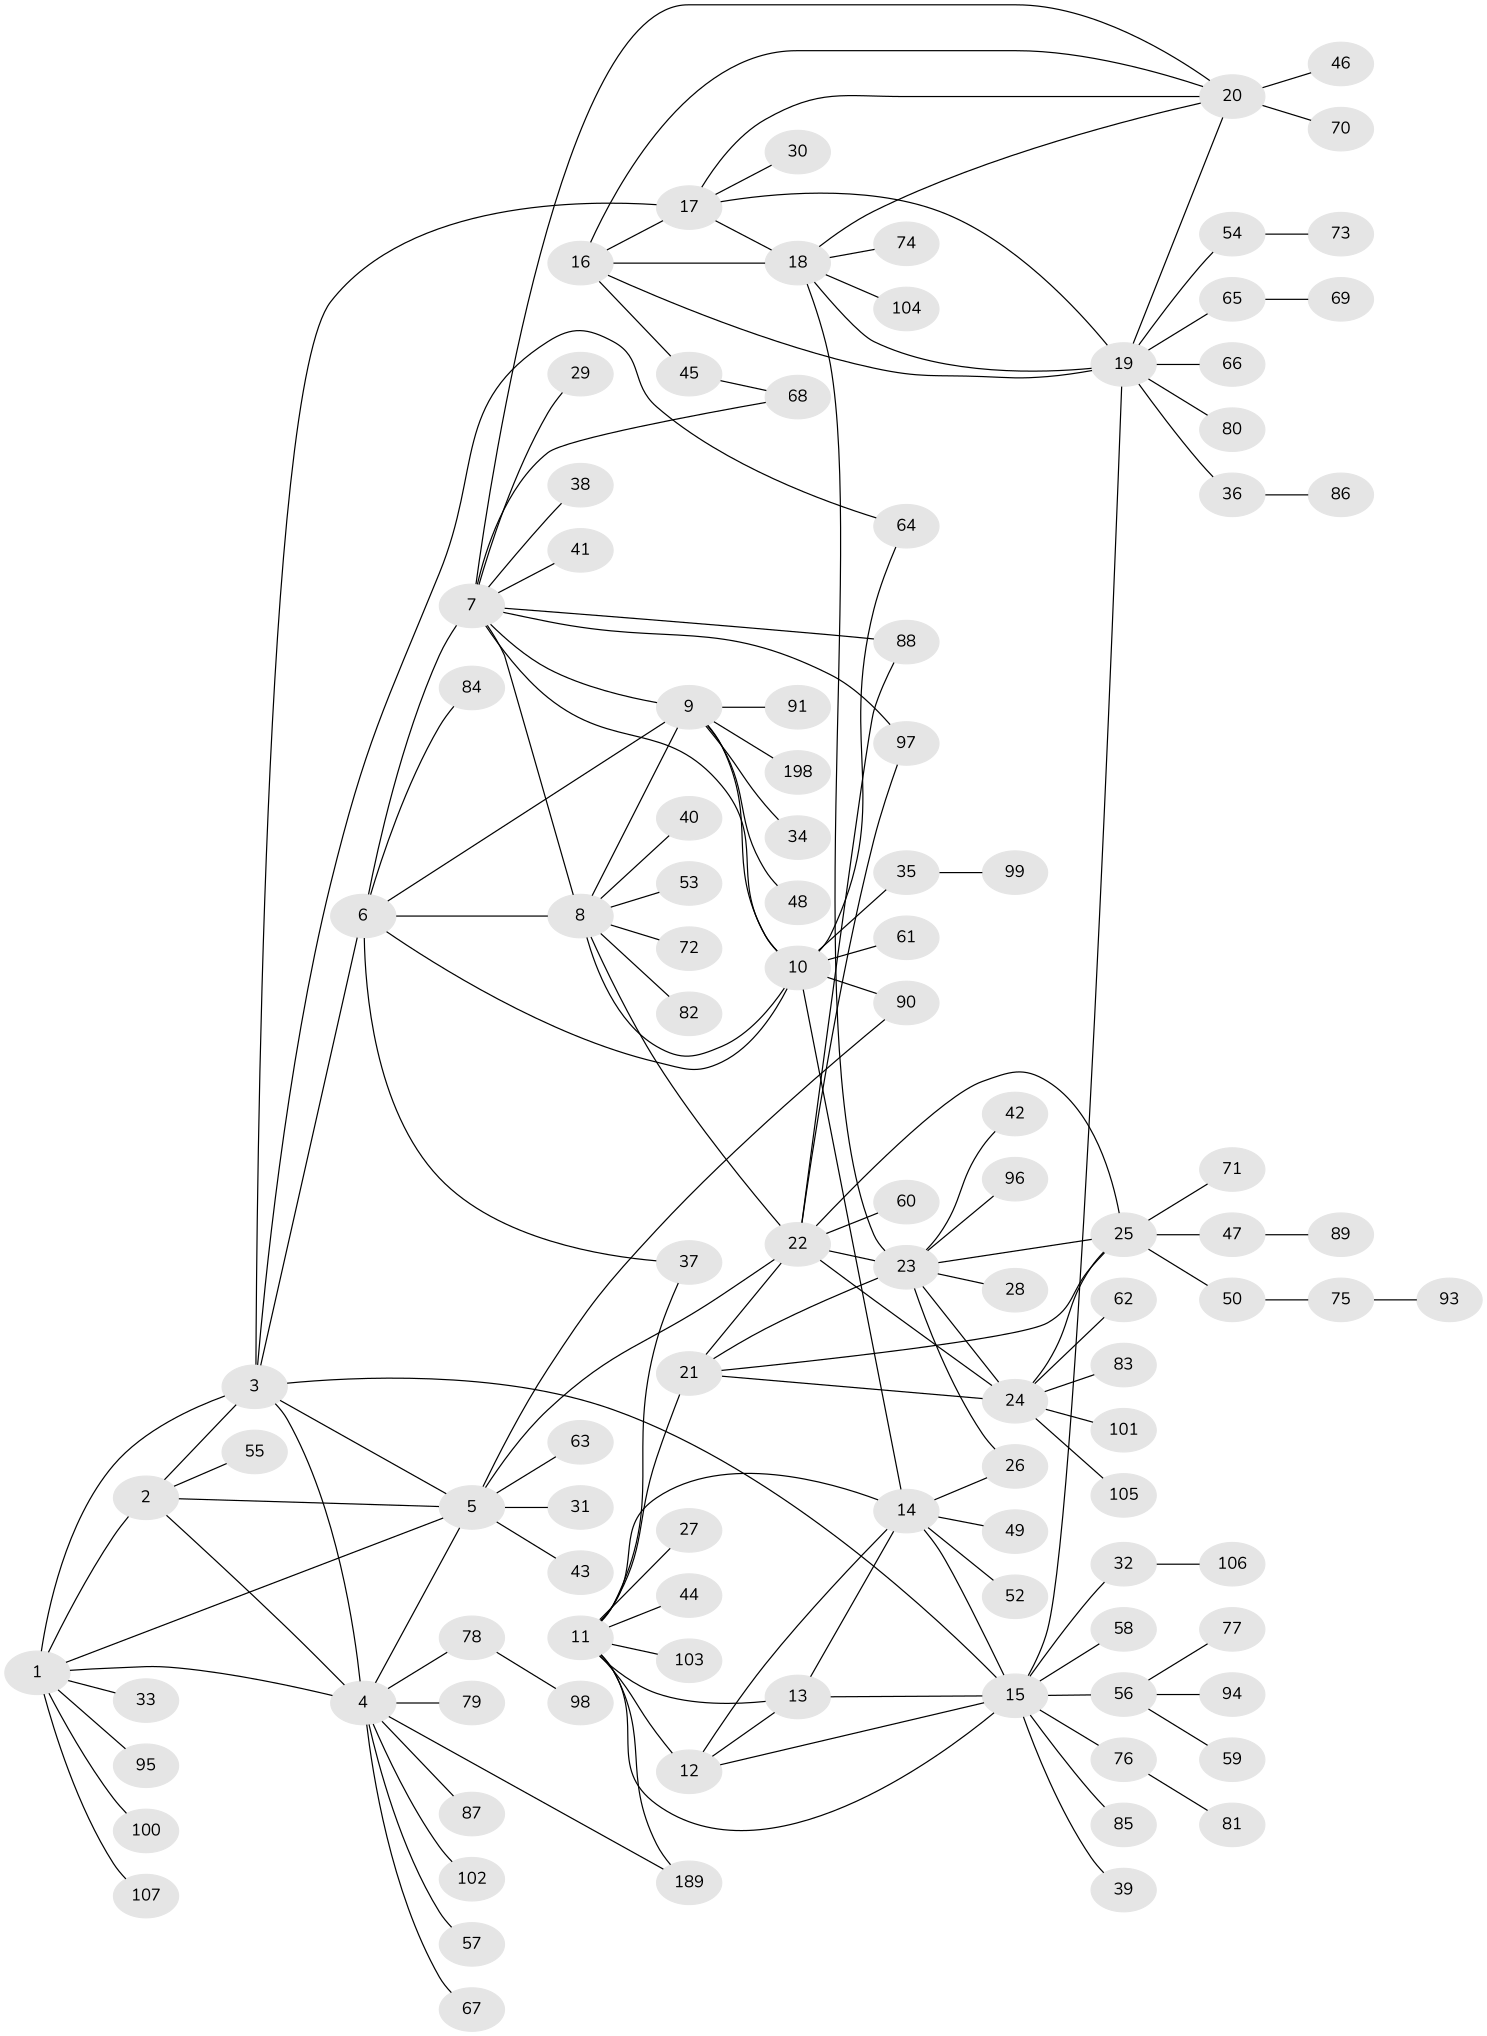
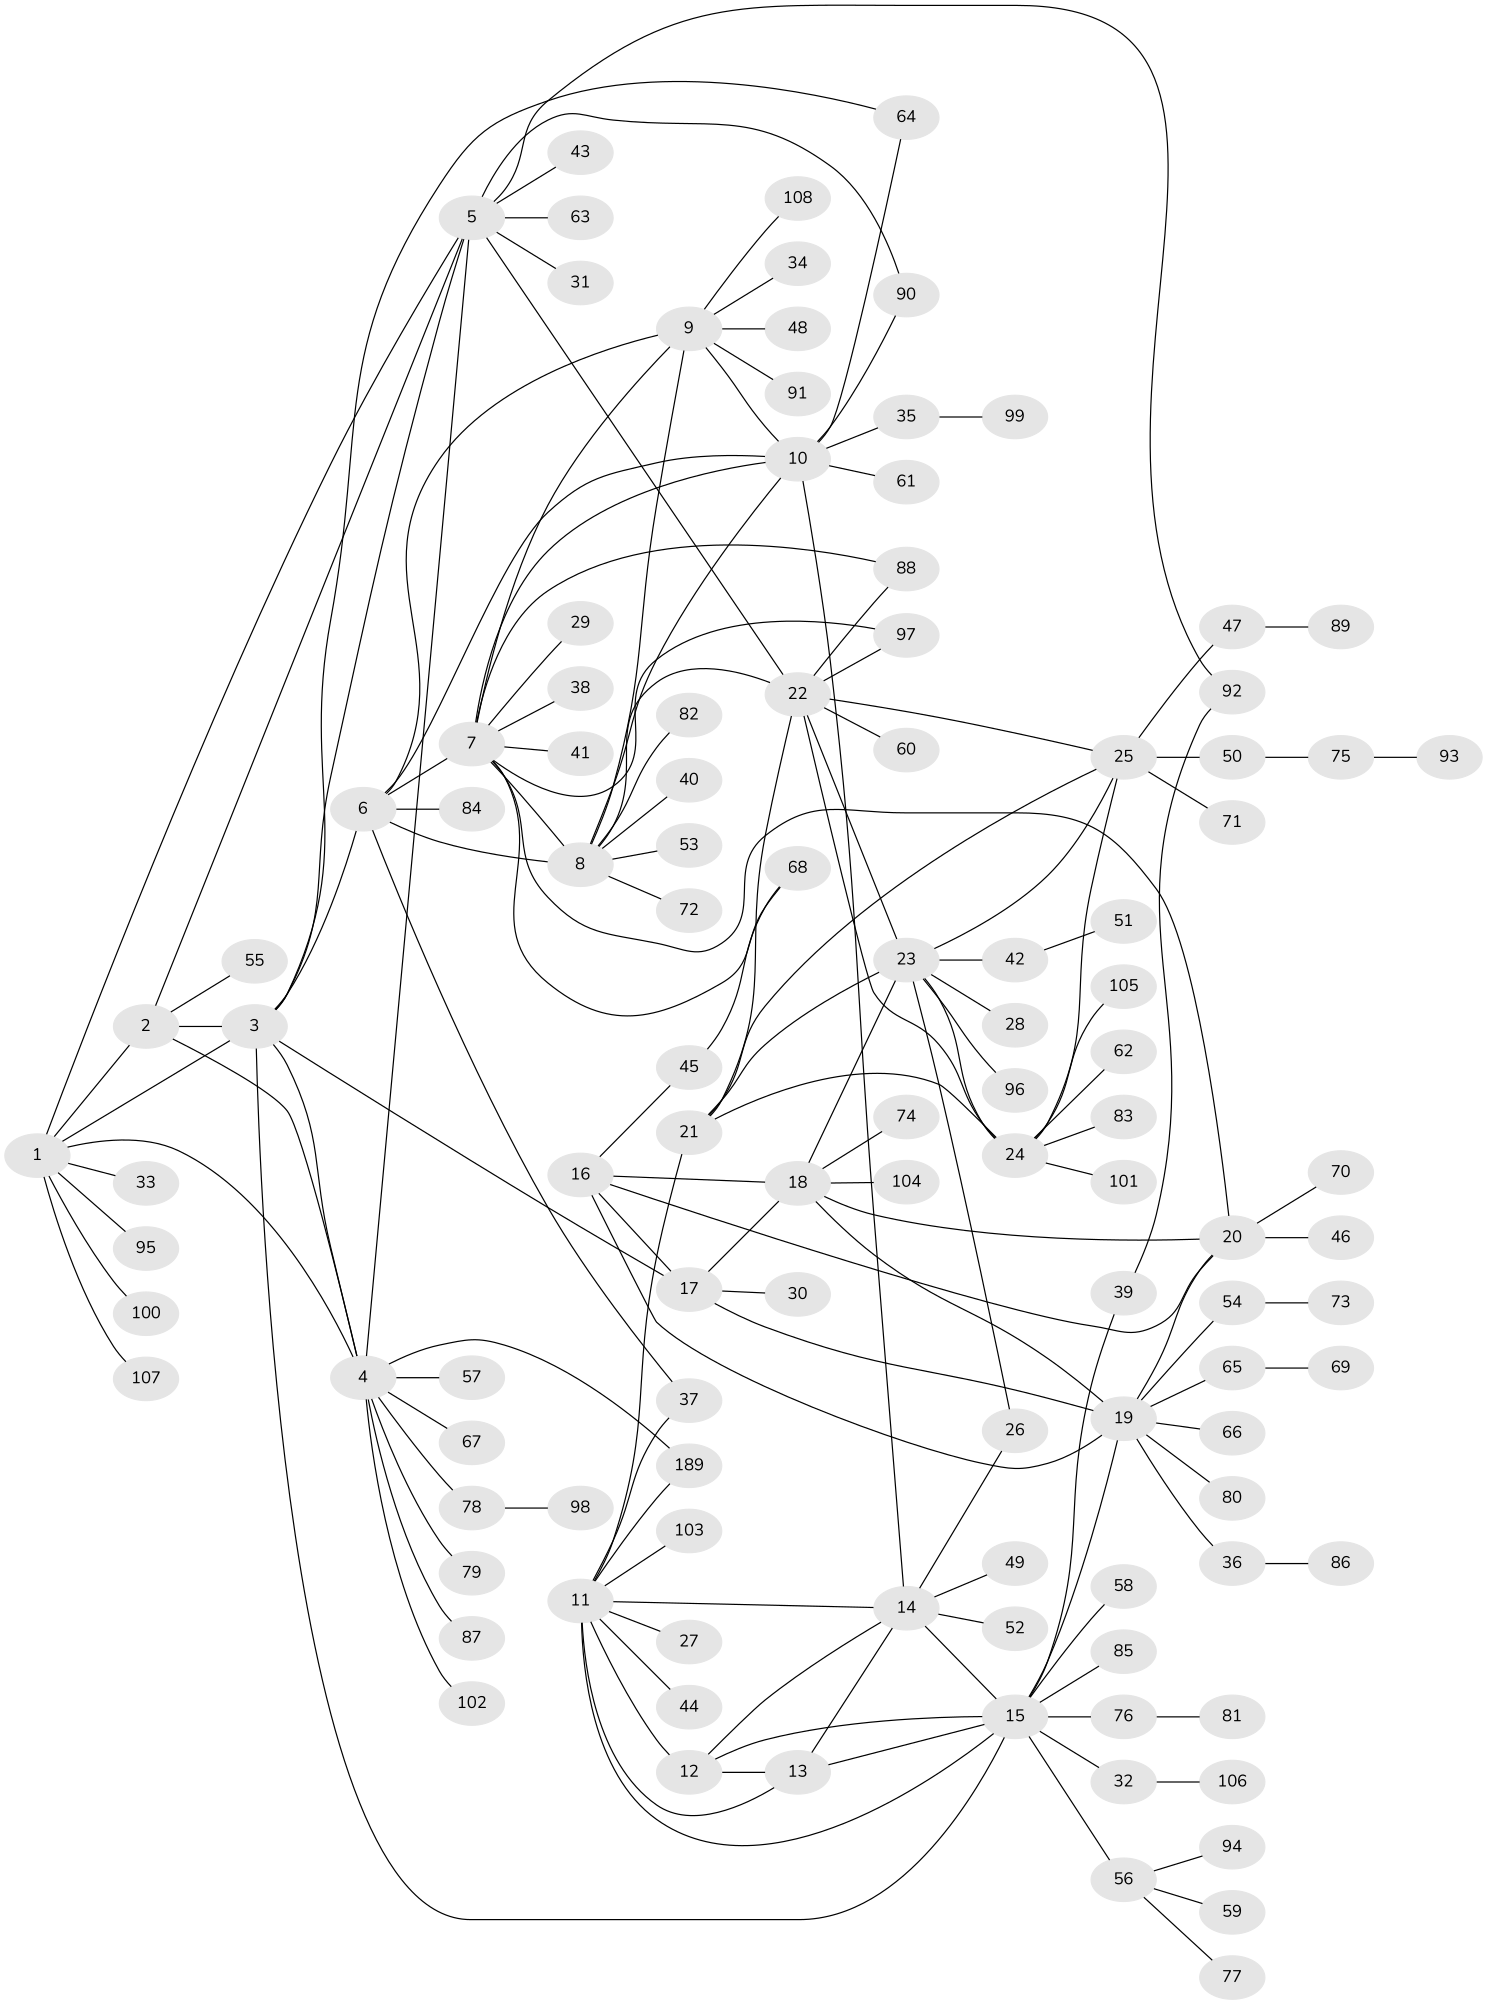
(933, 97) -> none
none -> (1232, 692)
(798, 772) -> (798, 199)
none -> (1124, 922)
